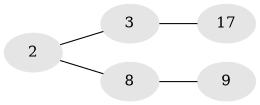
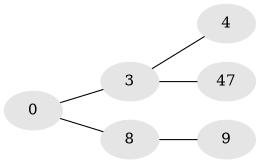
(227, 24) -> (227, 82)
none -> (227, 24)
(33, 53) -> (33, 111)
